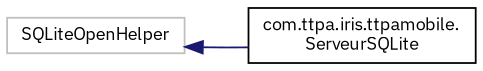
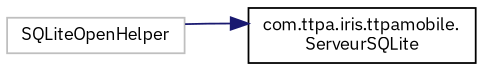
(226, 47) -> (208, 24)
